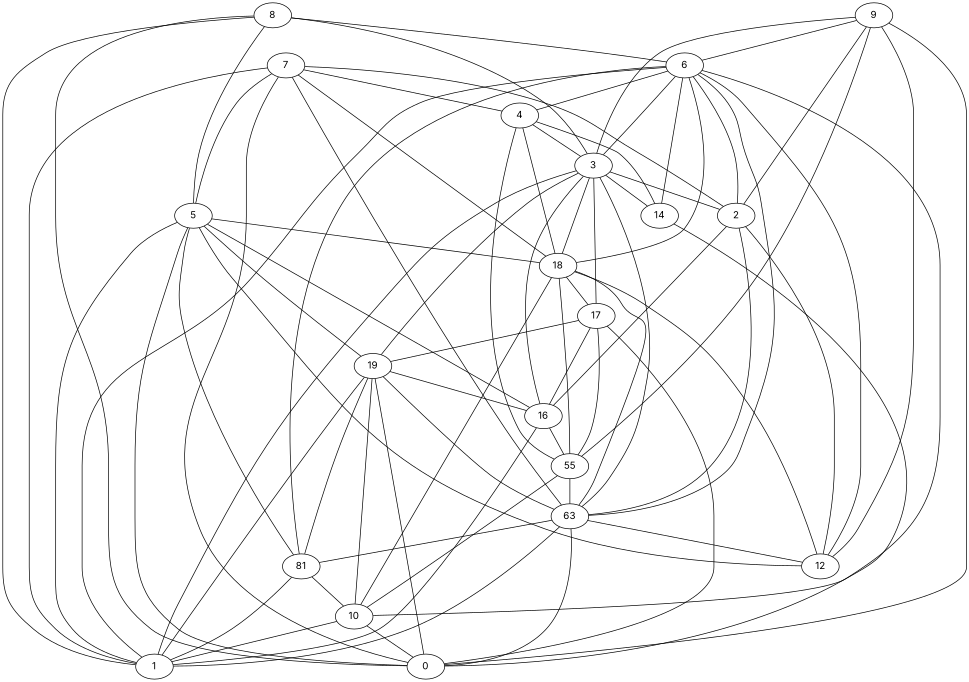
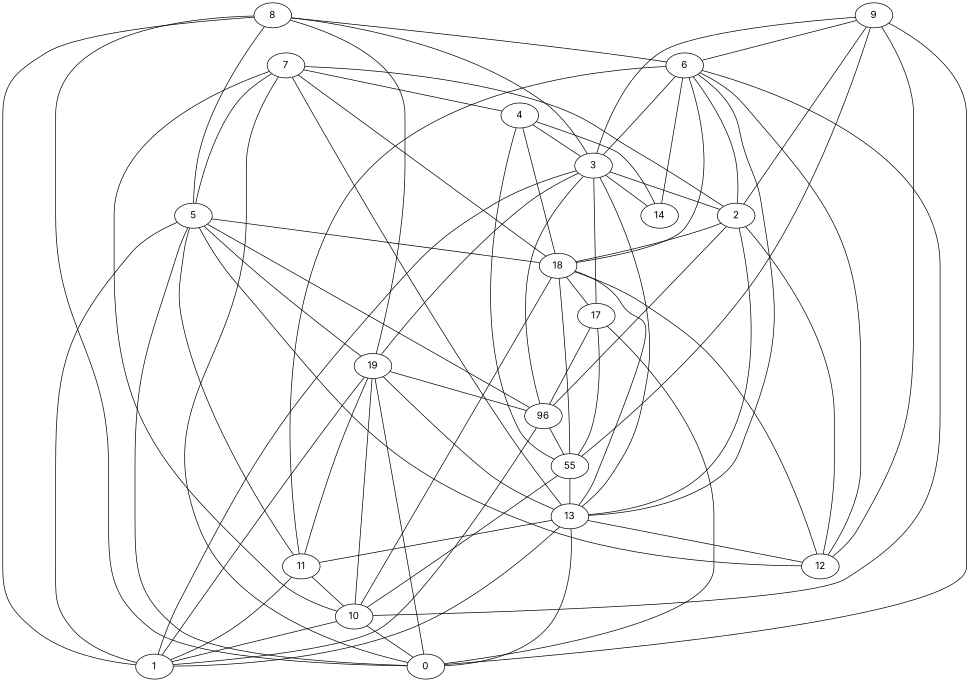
(602, 90) -> none
(576, 216) -> (685, 235)
(272, 253) -> none
(29, 319) -> (121, 346)
(485, 341) -> (405, 146)
(543, 416) -> (543, 416)
(570, 516) -> (570, 516)
(898, 523) -> none
(301, 566) -> (301, 566)
